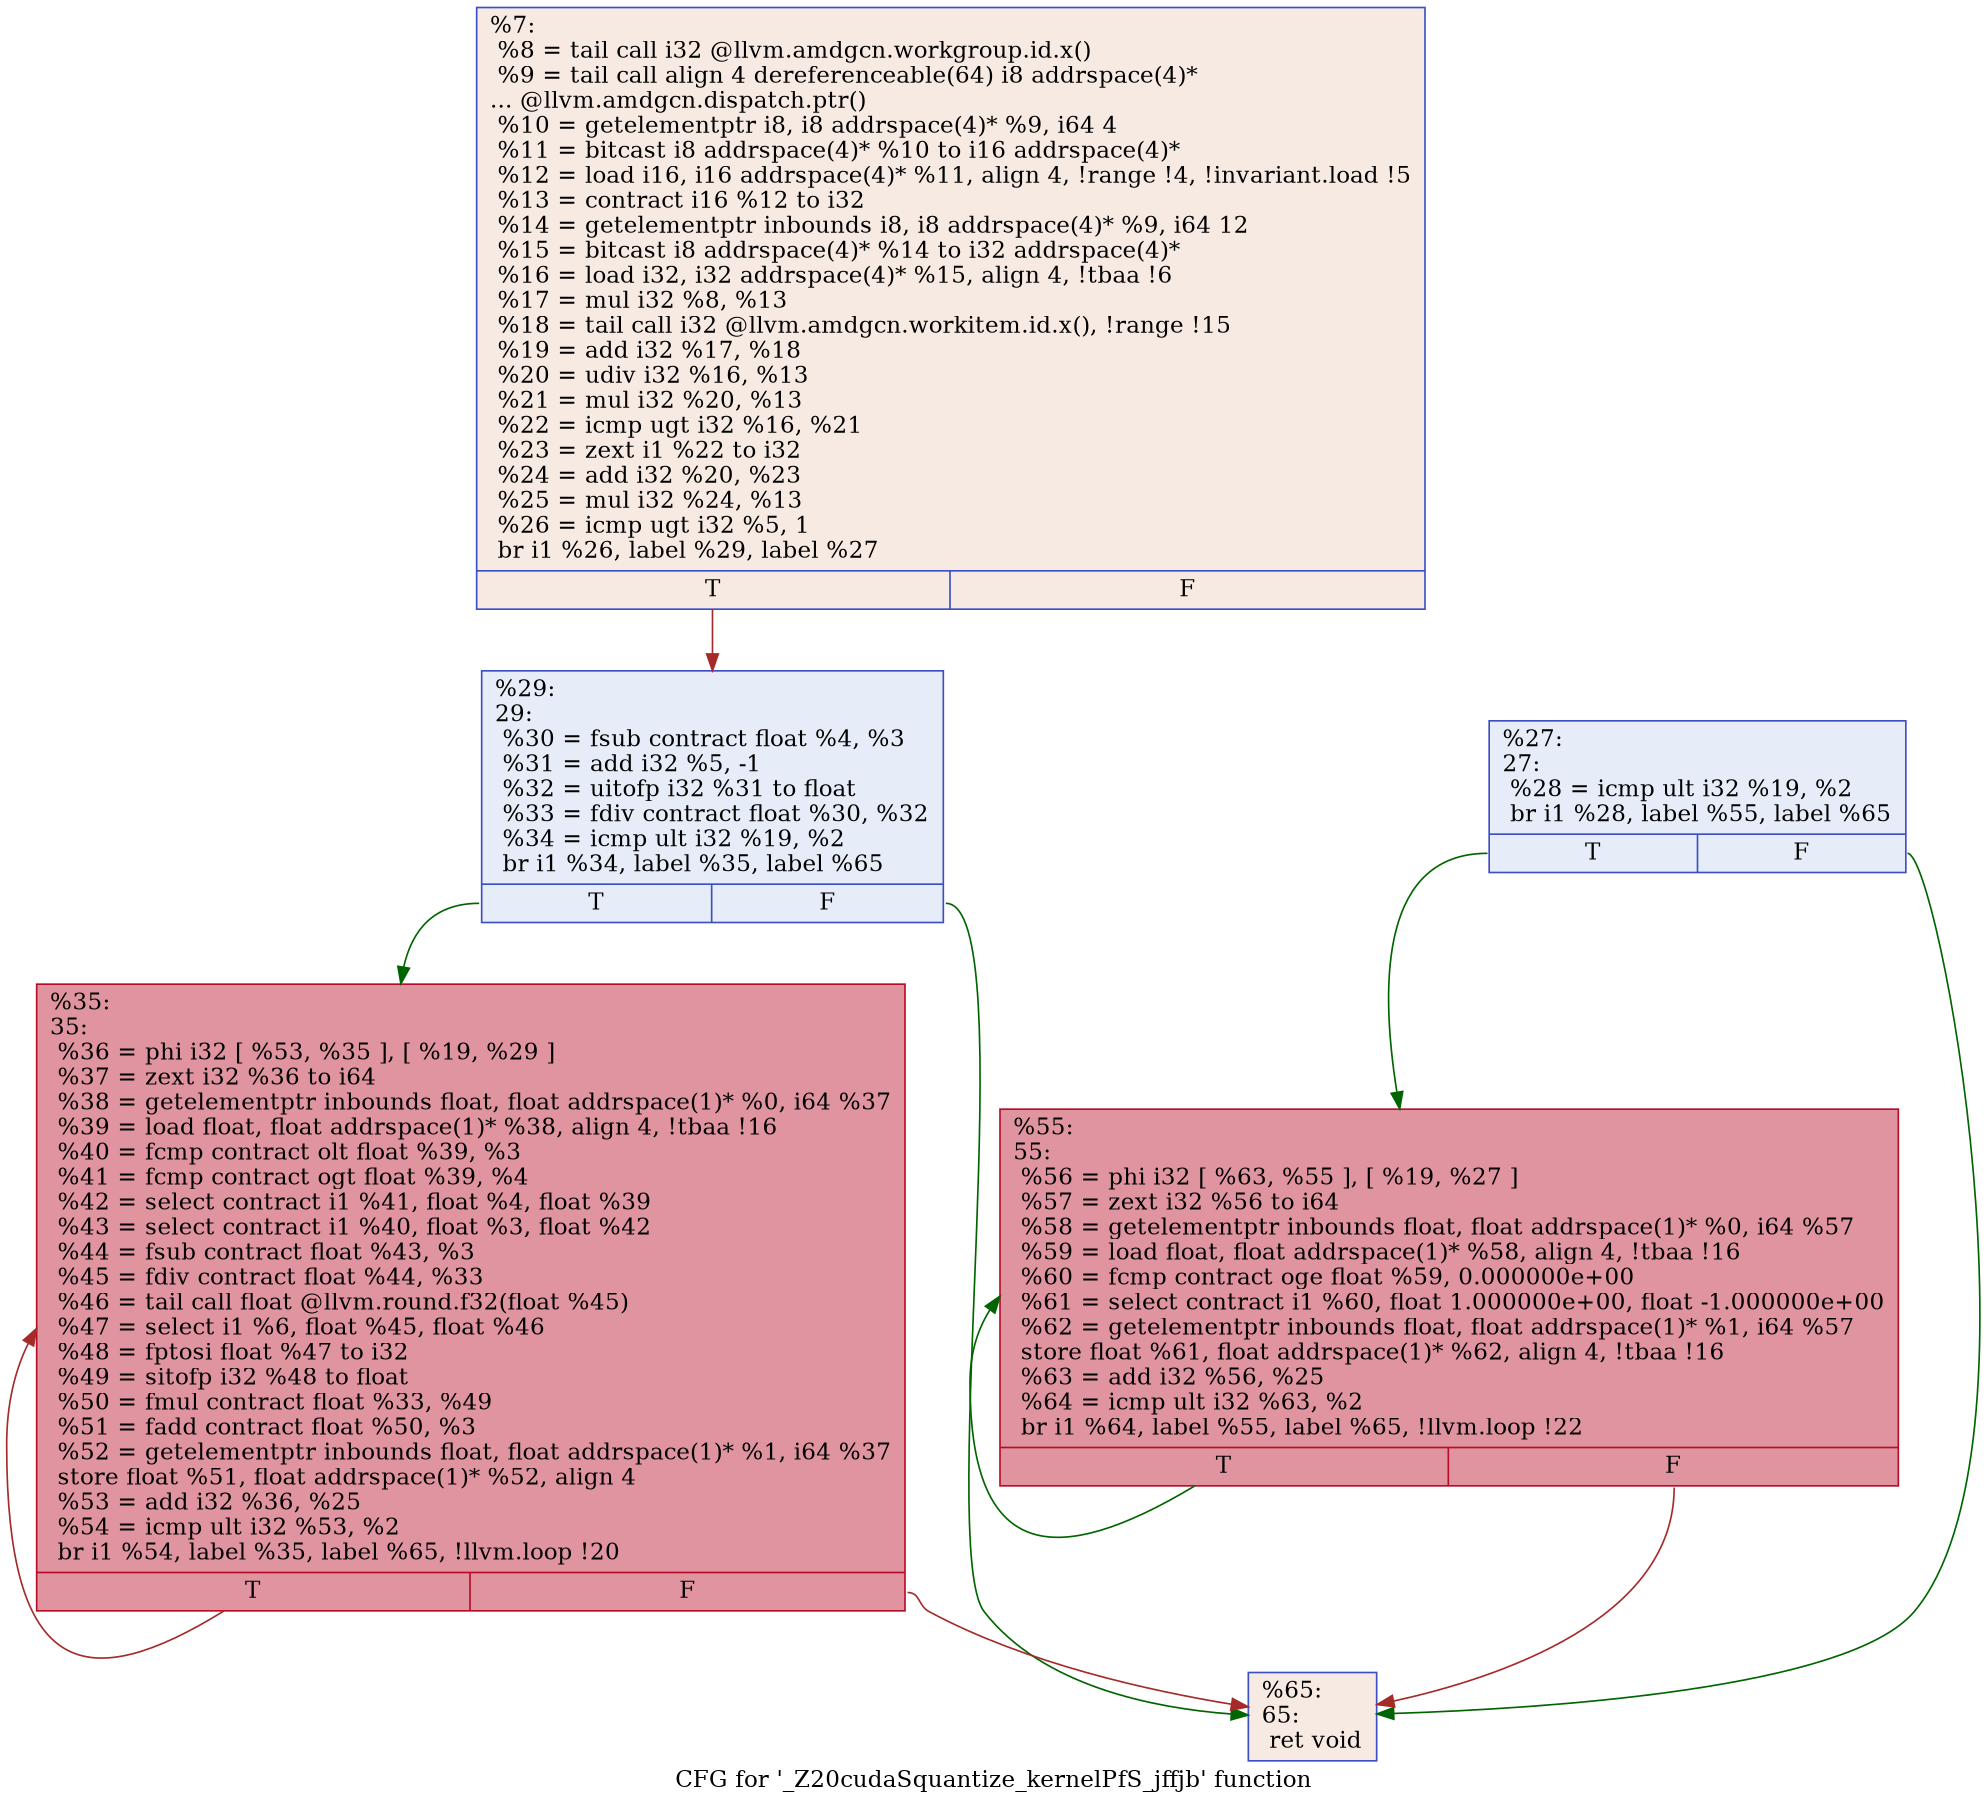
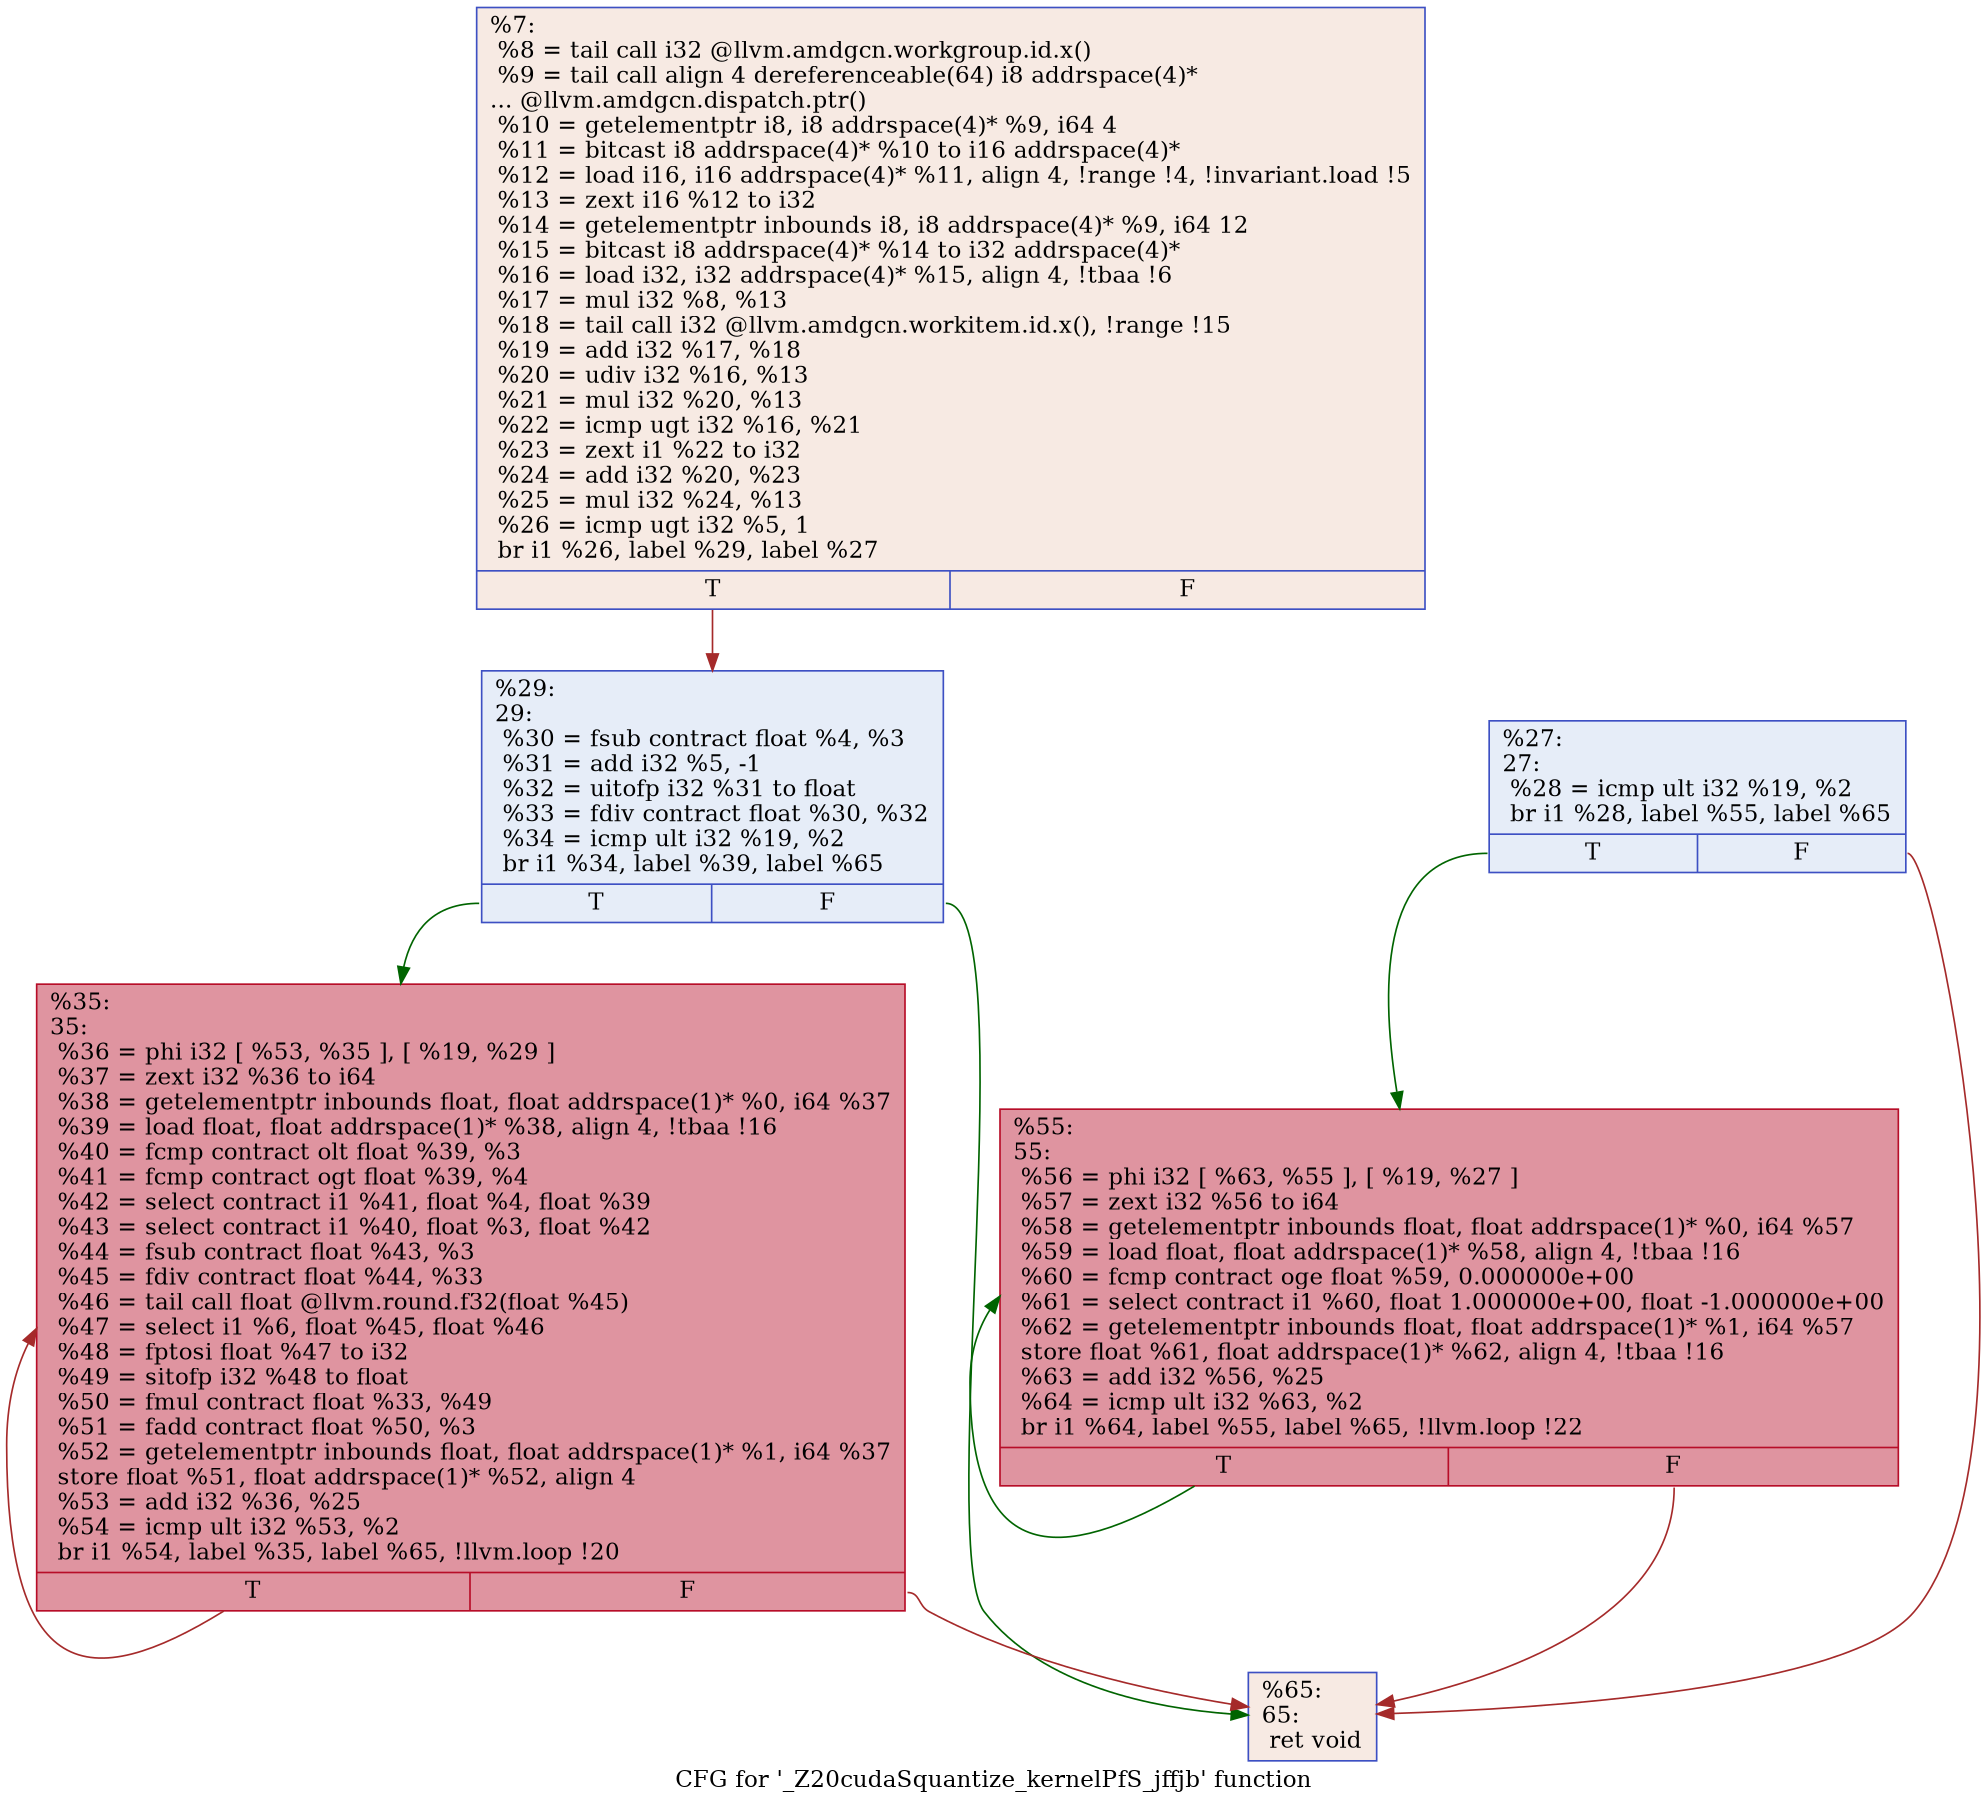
(678, 201) -> (653, 201)
(690, 864) -> (690, 864)
(1960, 1501) -> (1960, 1501)
